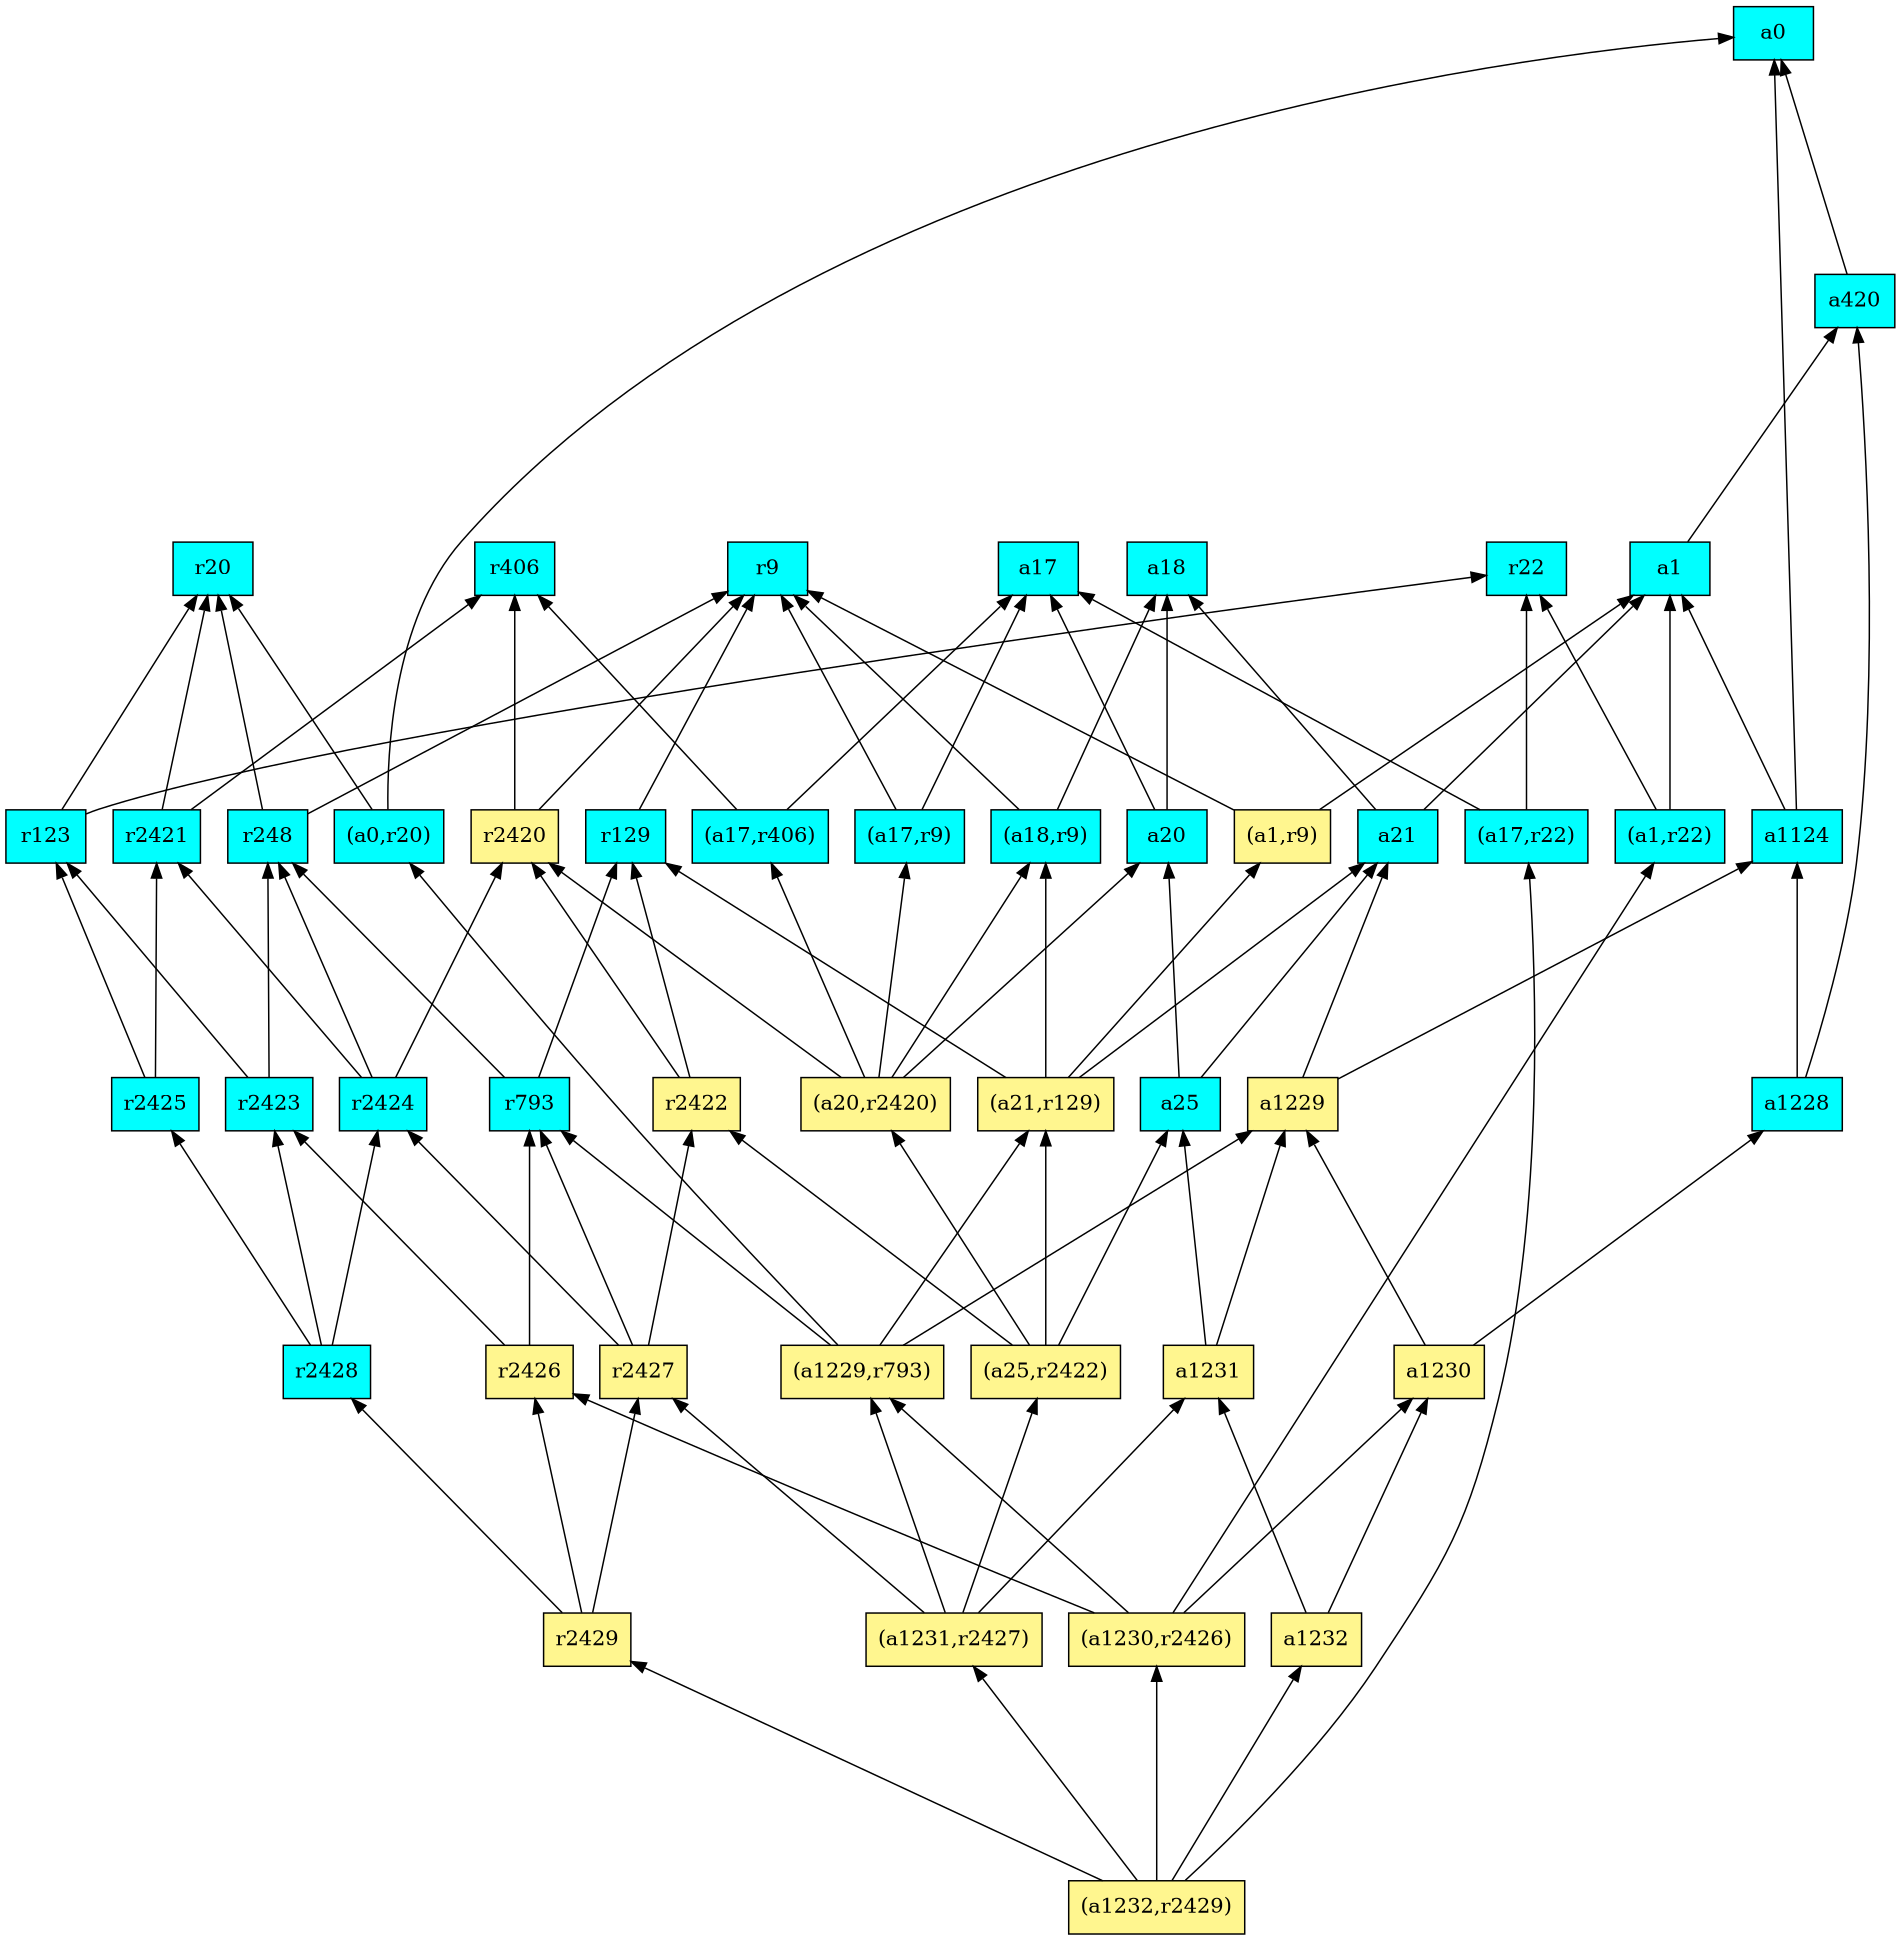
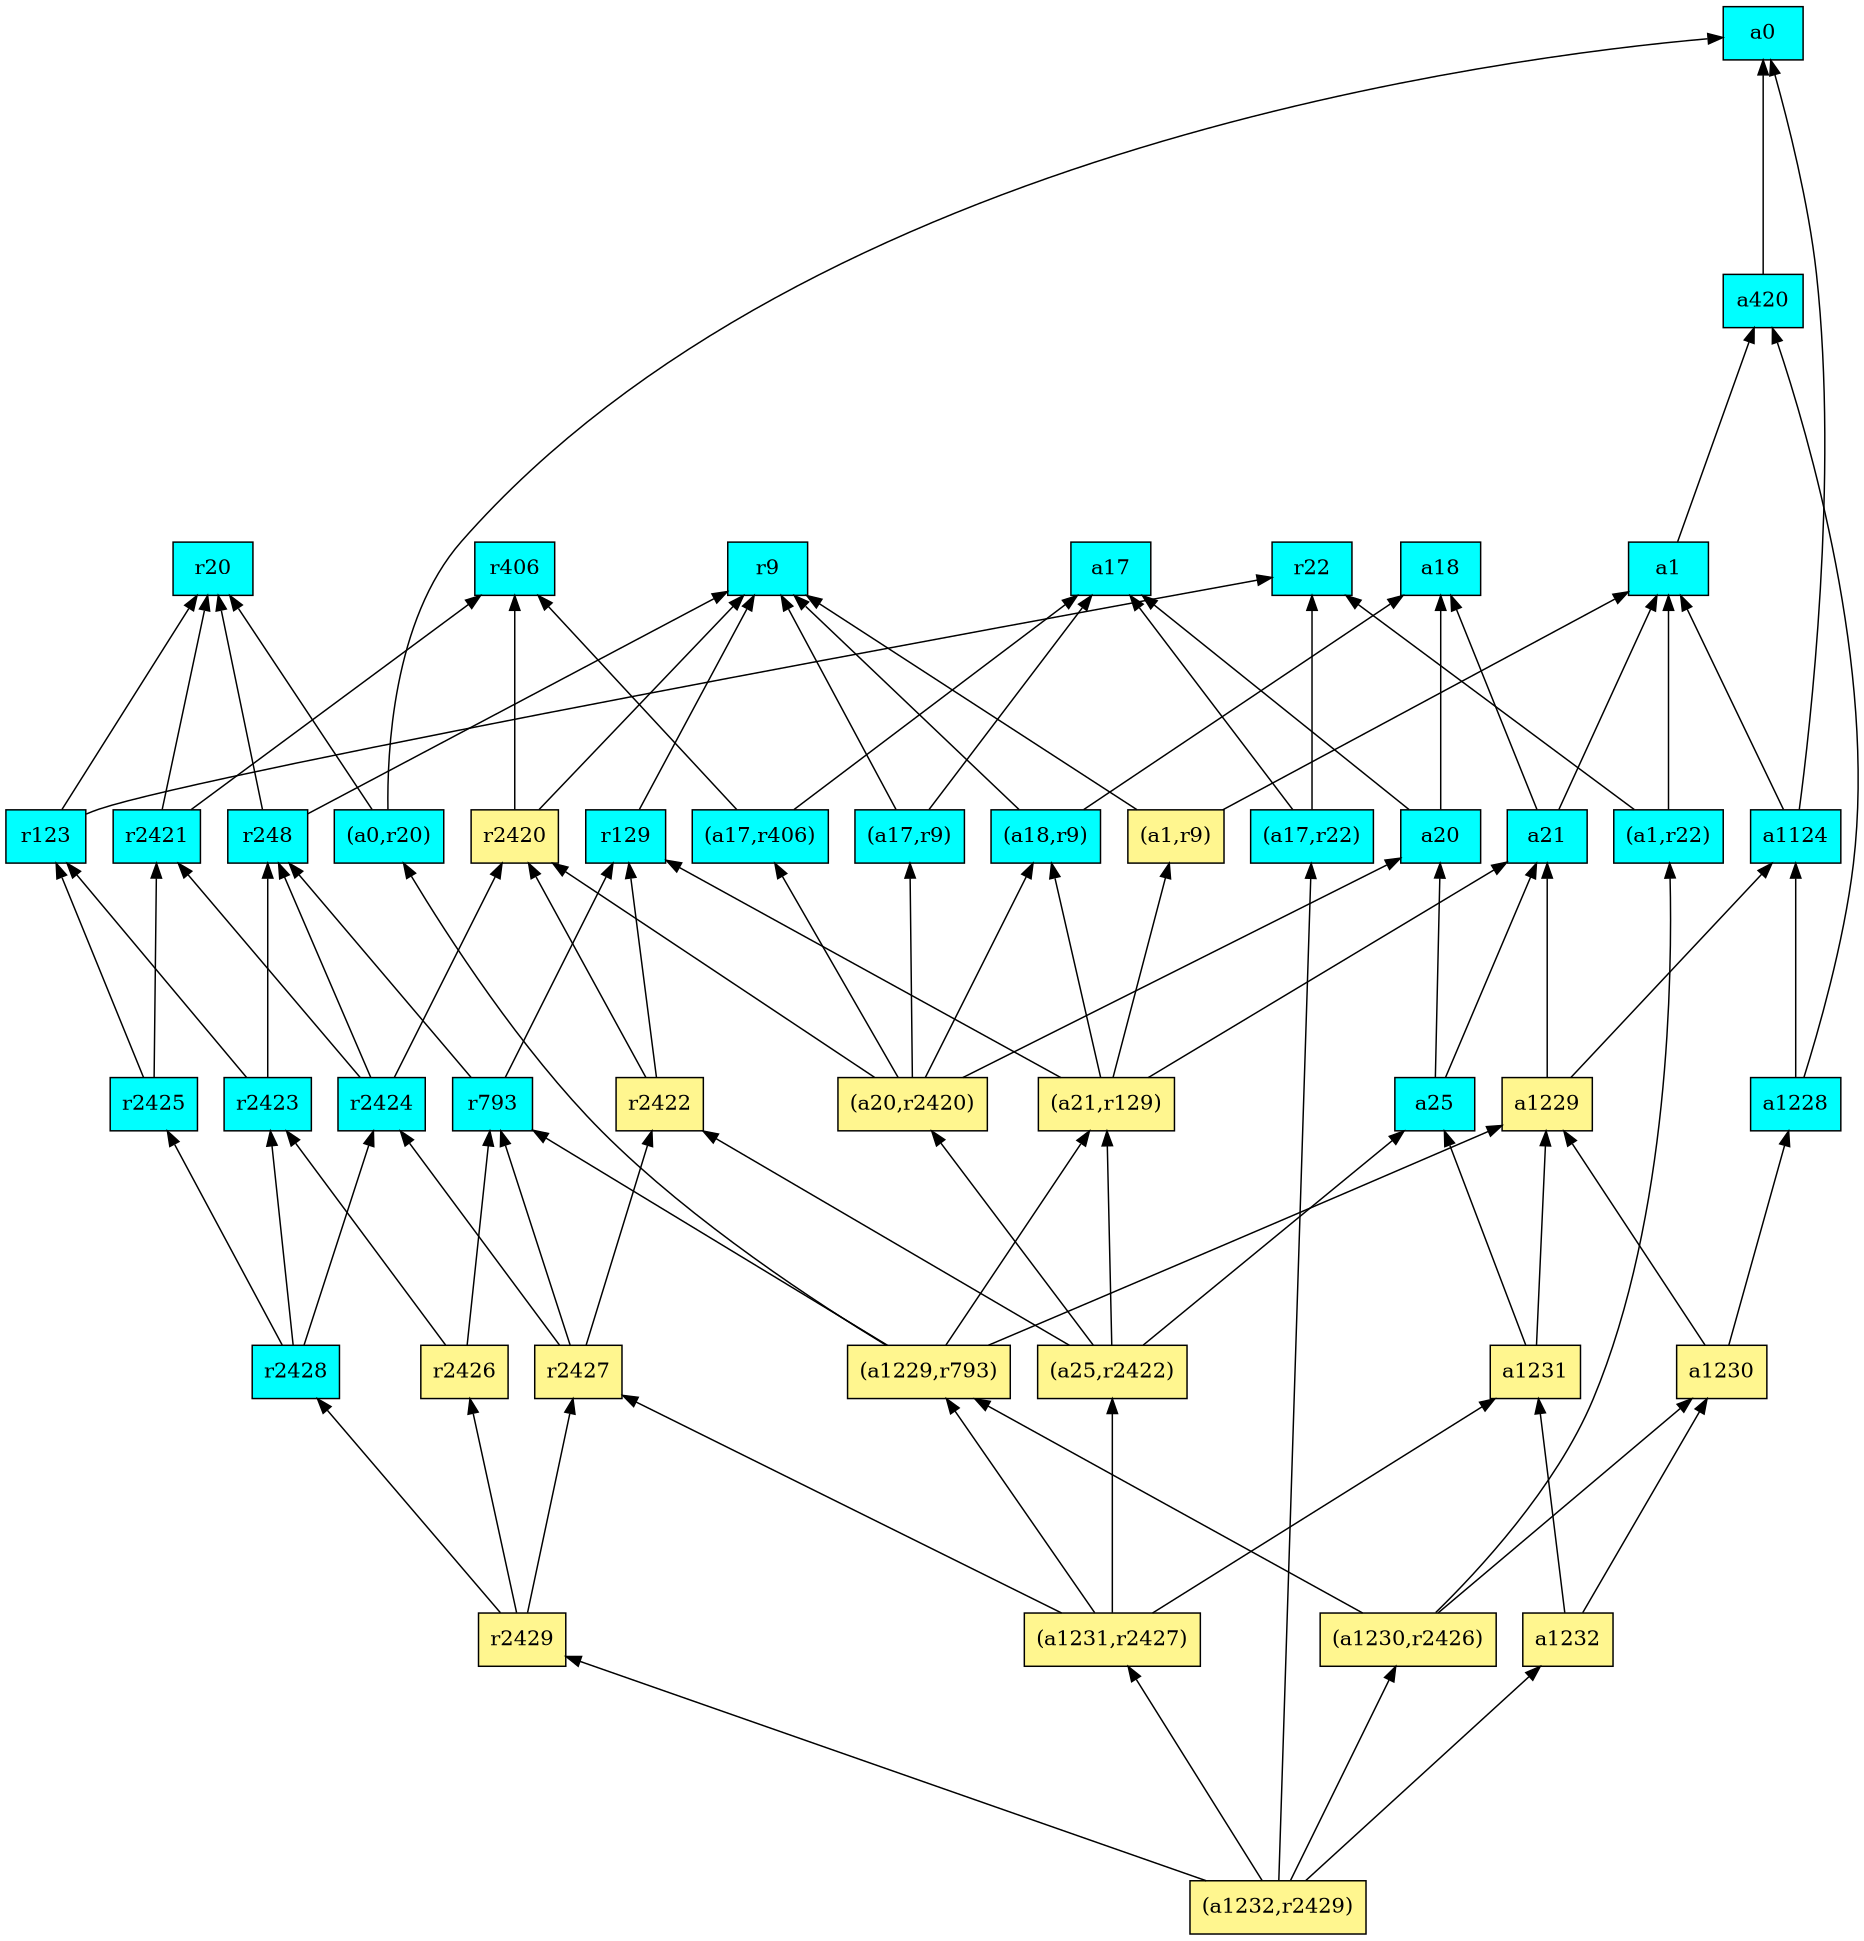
(840, 1508) -> none
